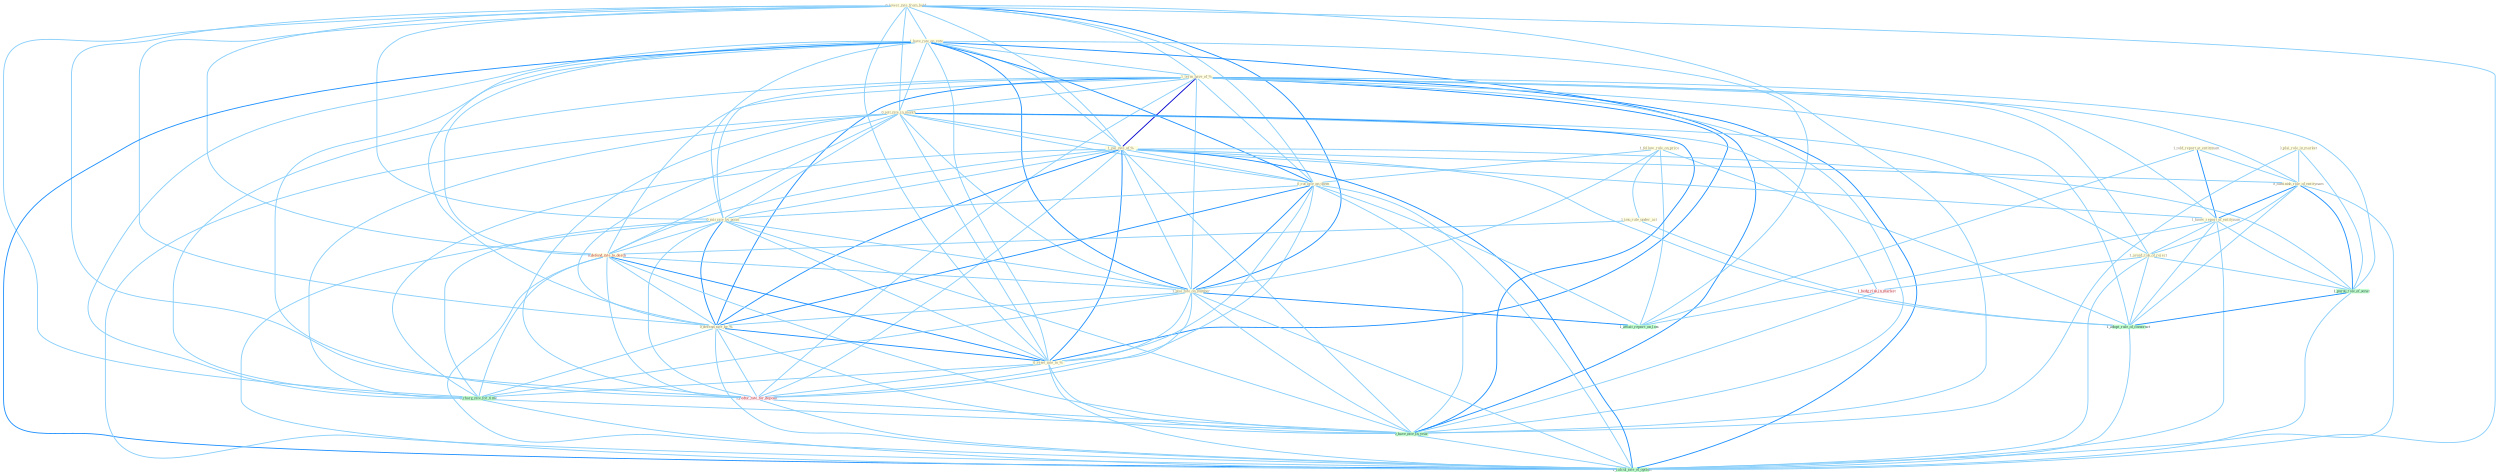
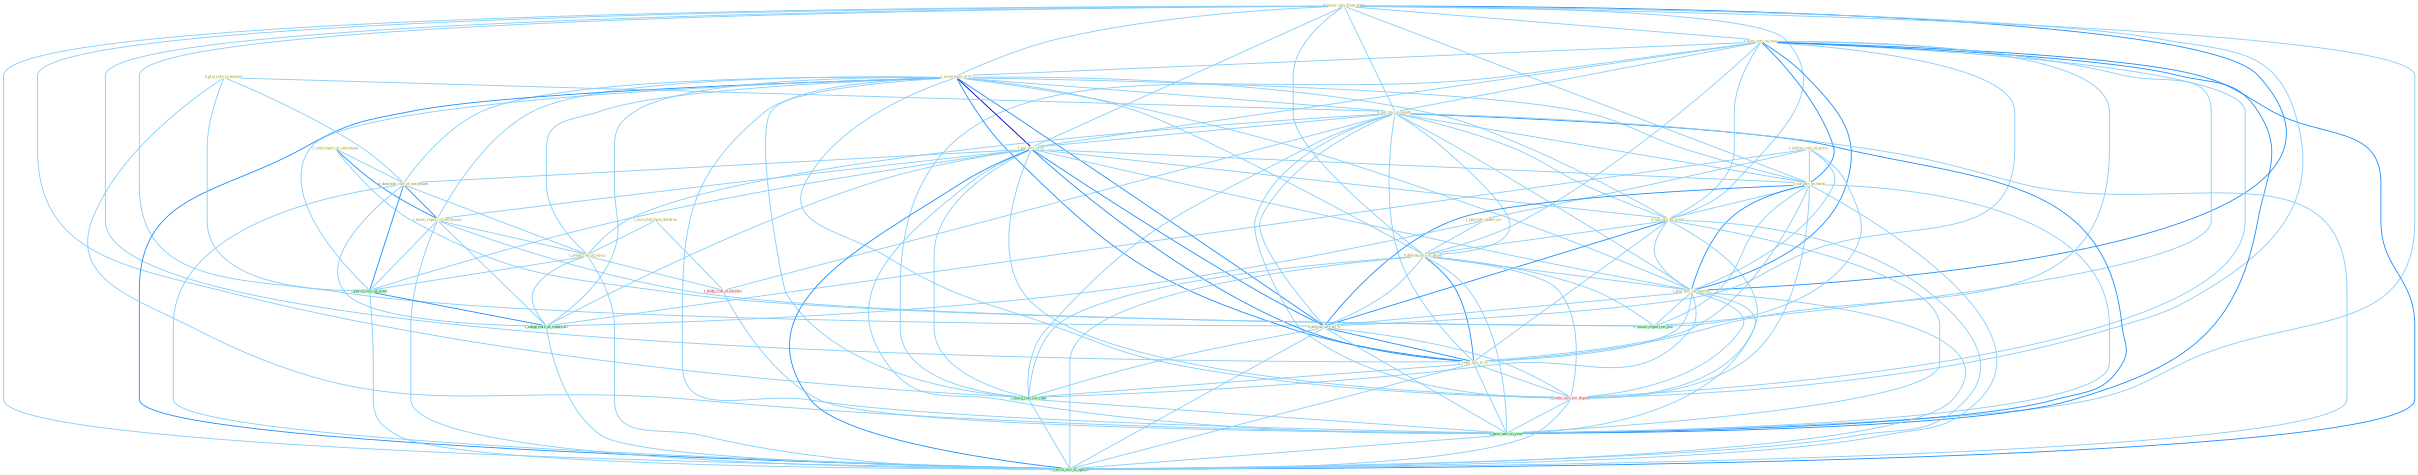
none -> (781, 94)
(856, 184) -> (1560, 279)
none -> (656, 220)
(607, 255) -> (1424, 255)
(473, 259) -> none
(1416, 309) -> (1673, 309)
